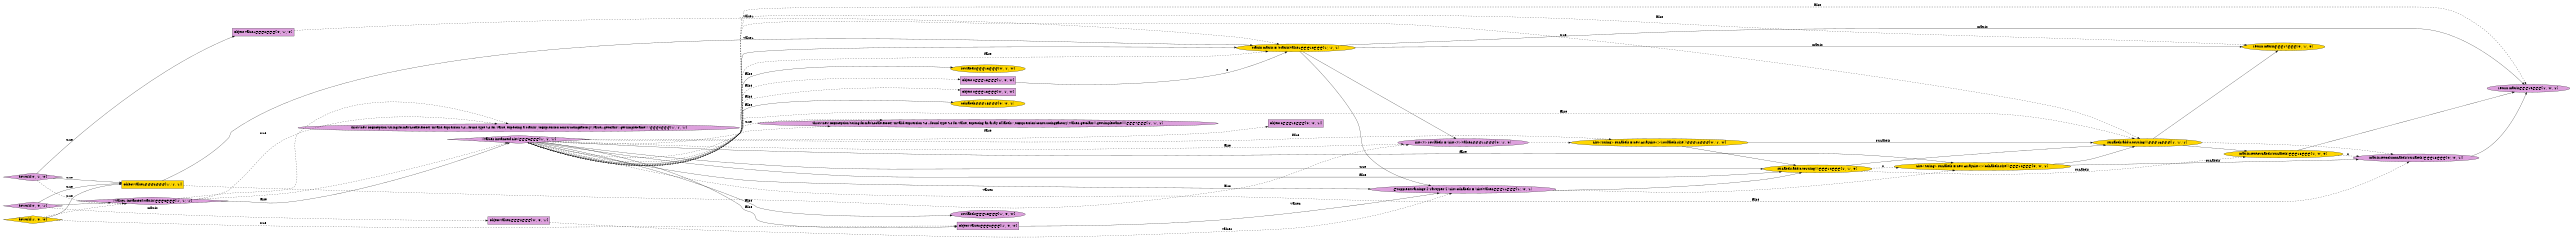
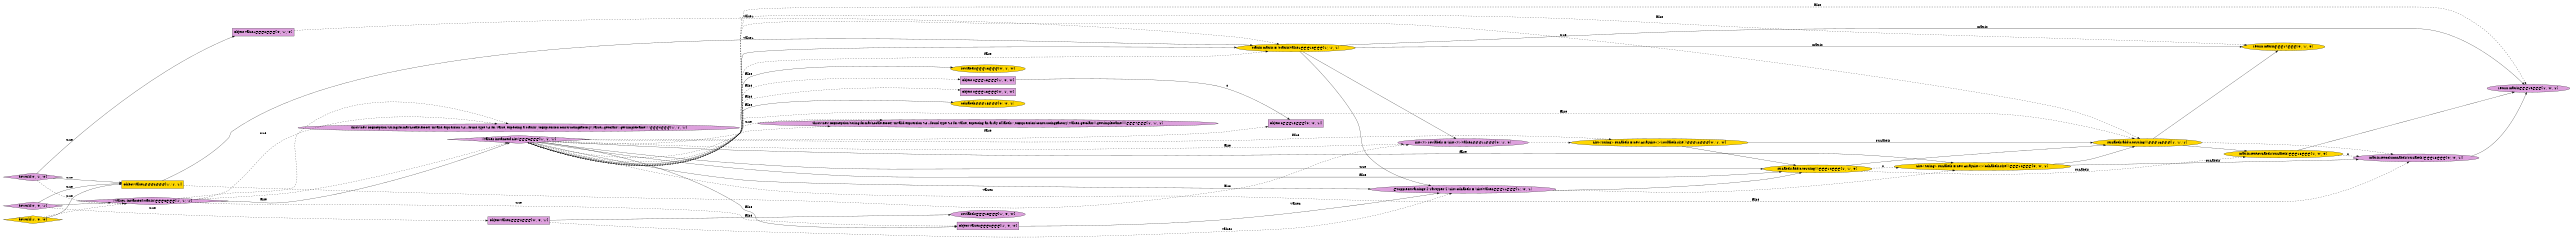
(1152, 82) -> (1156, 80)
(730, 195) -> (749, 217)
(153, 208) -> (153, 208)
(506, 227) -> (576, 207)
